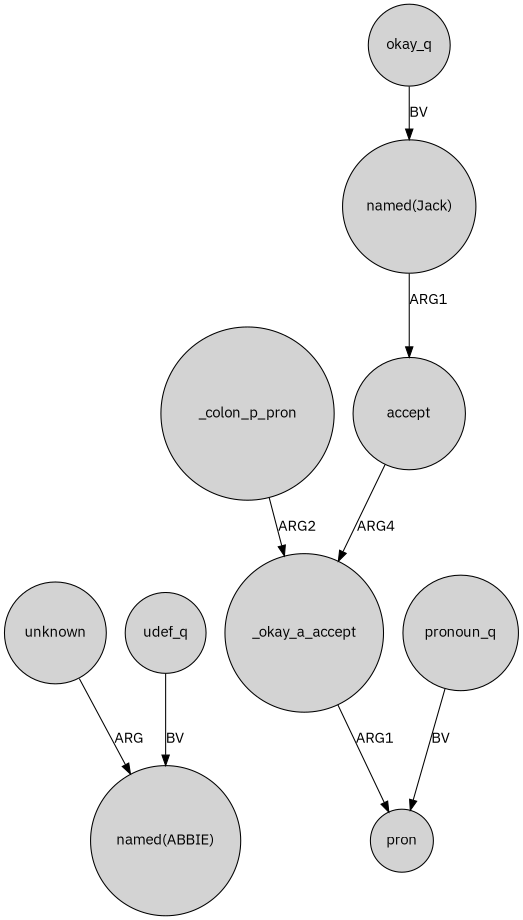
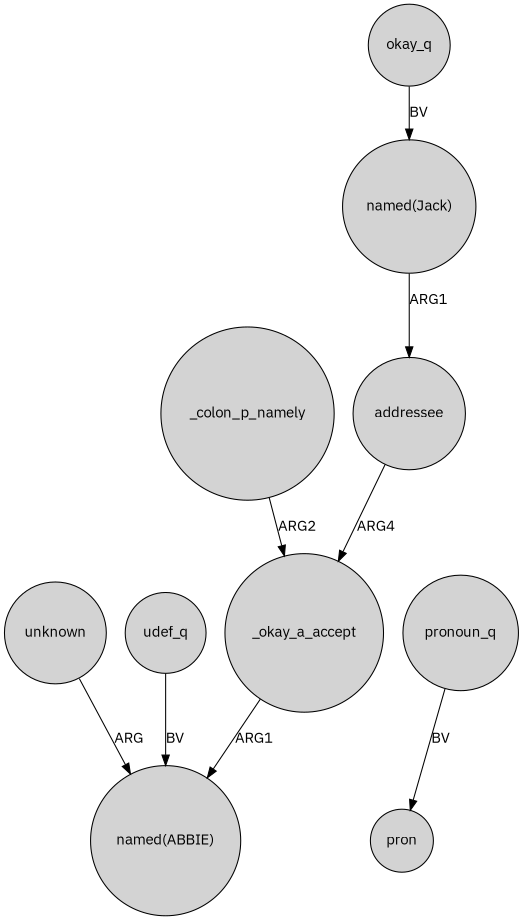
(248, 414) -> (248, 414)
(409, 414) -> (409, 414)
(361, 754) -> (237, 734)
